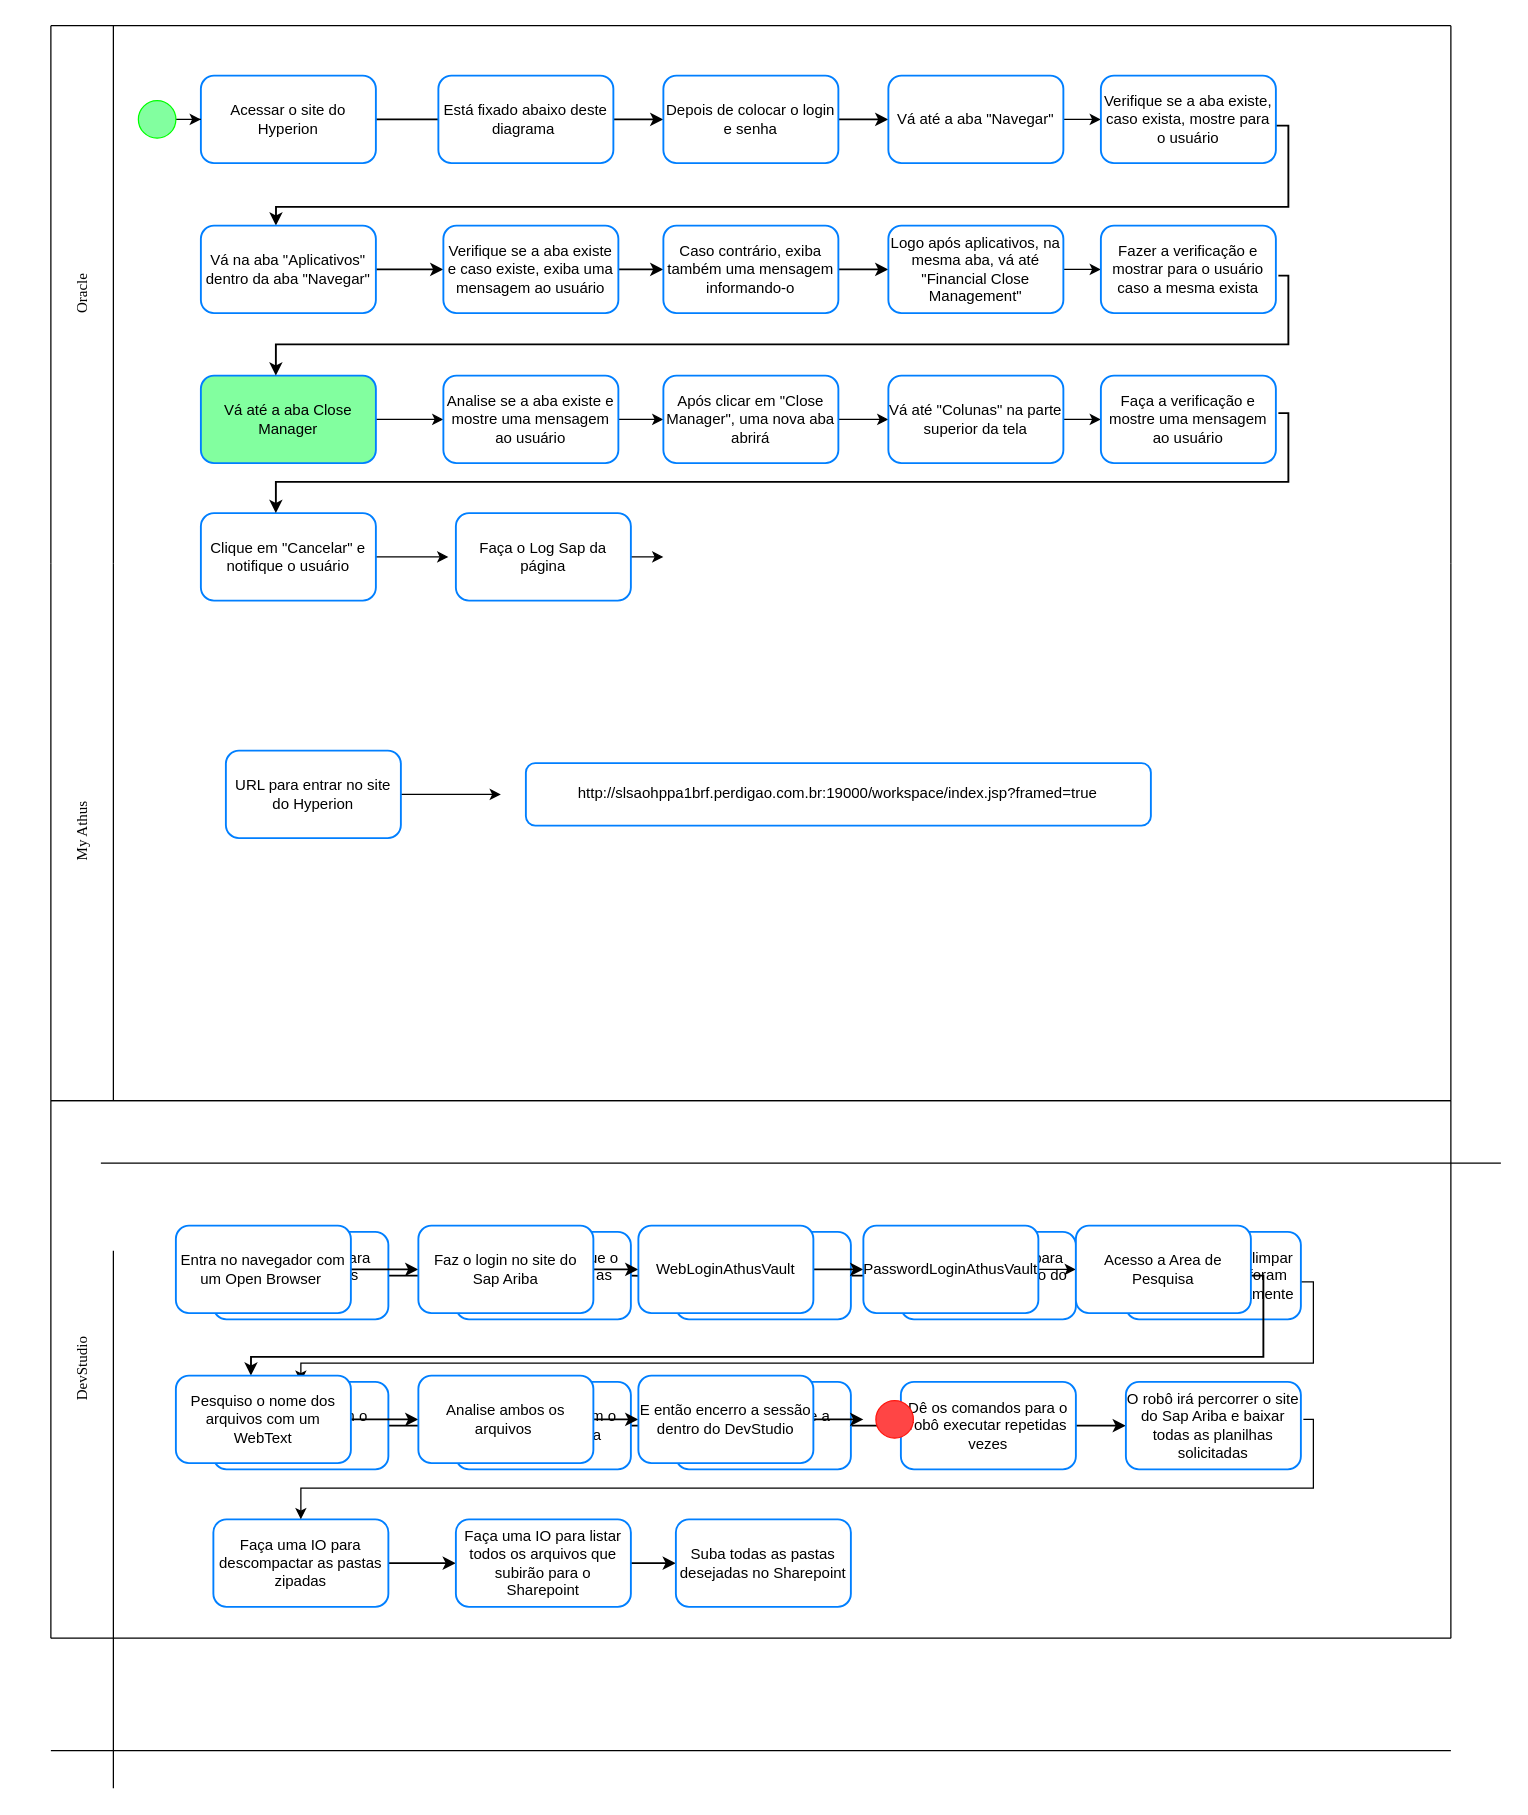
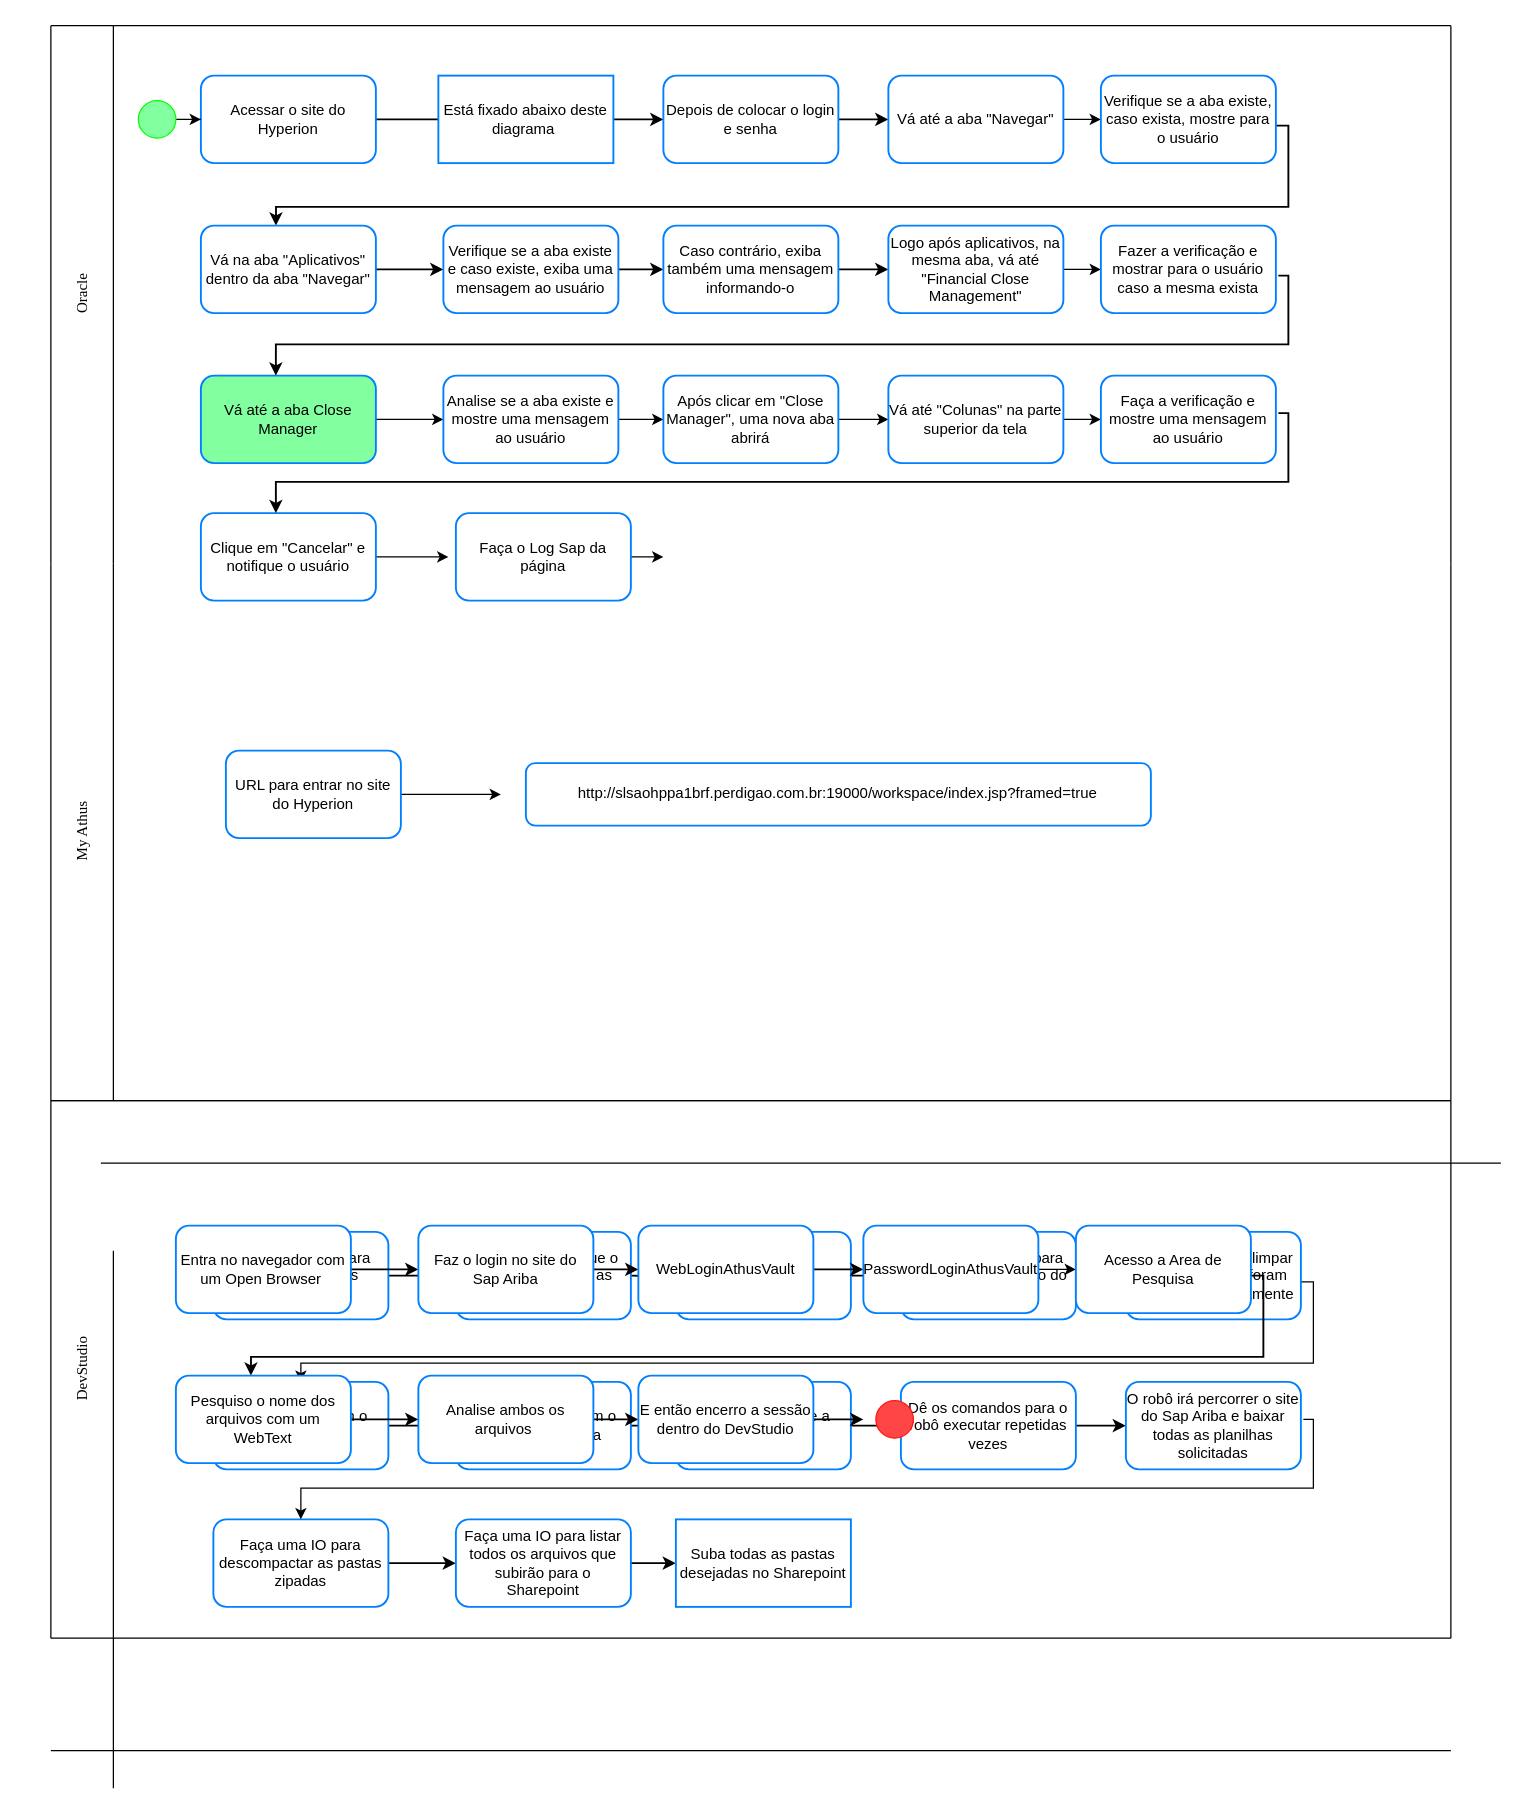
(526, 119) -> (526, 119)
(763, 1563) -> (763, 1563)
